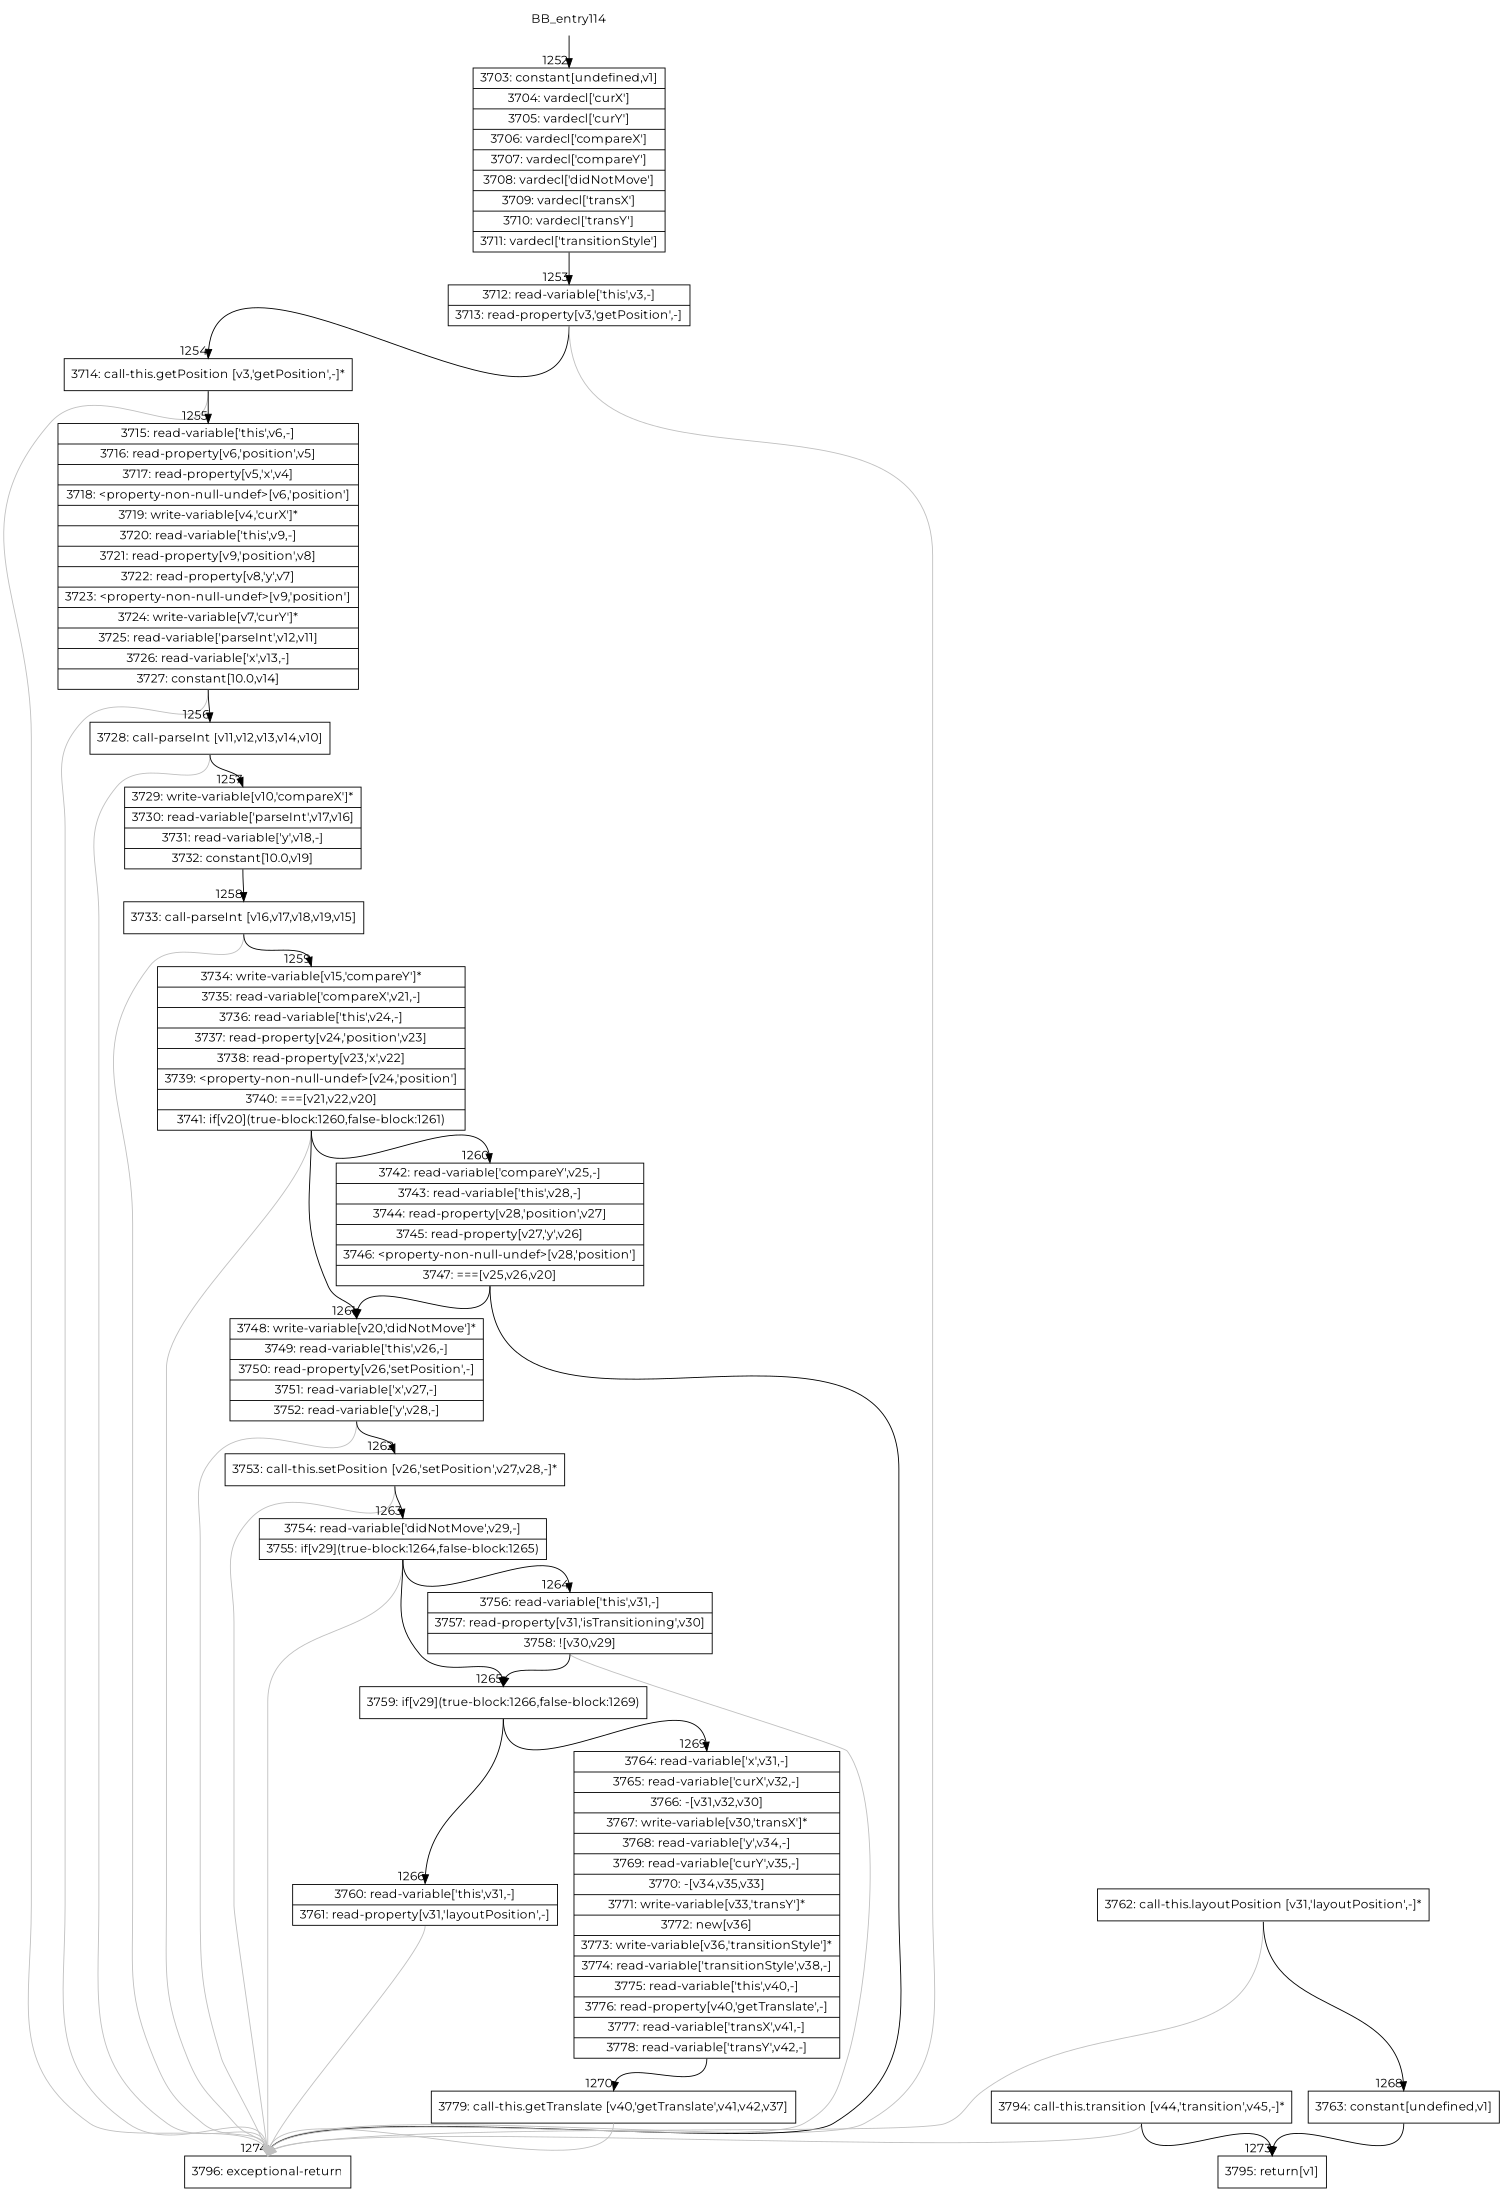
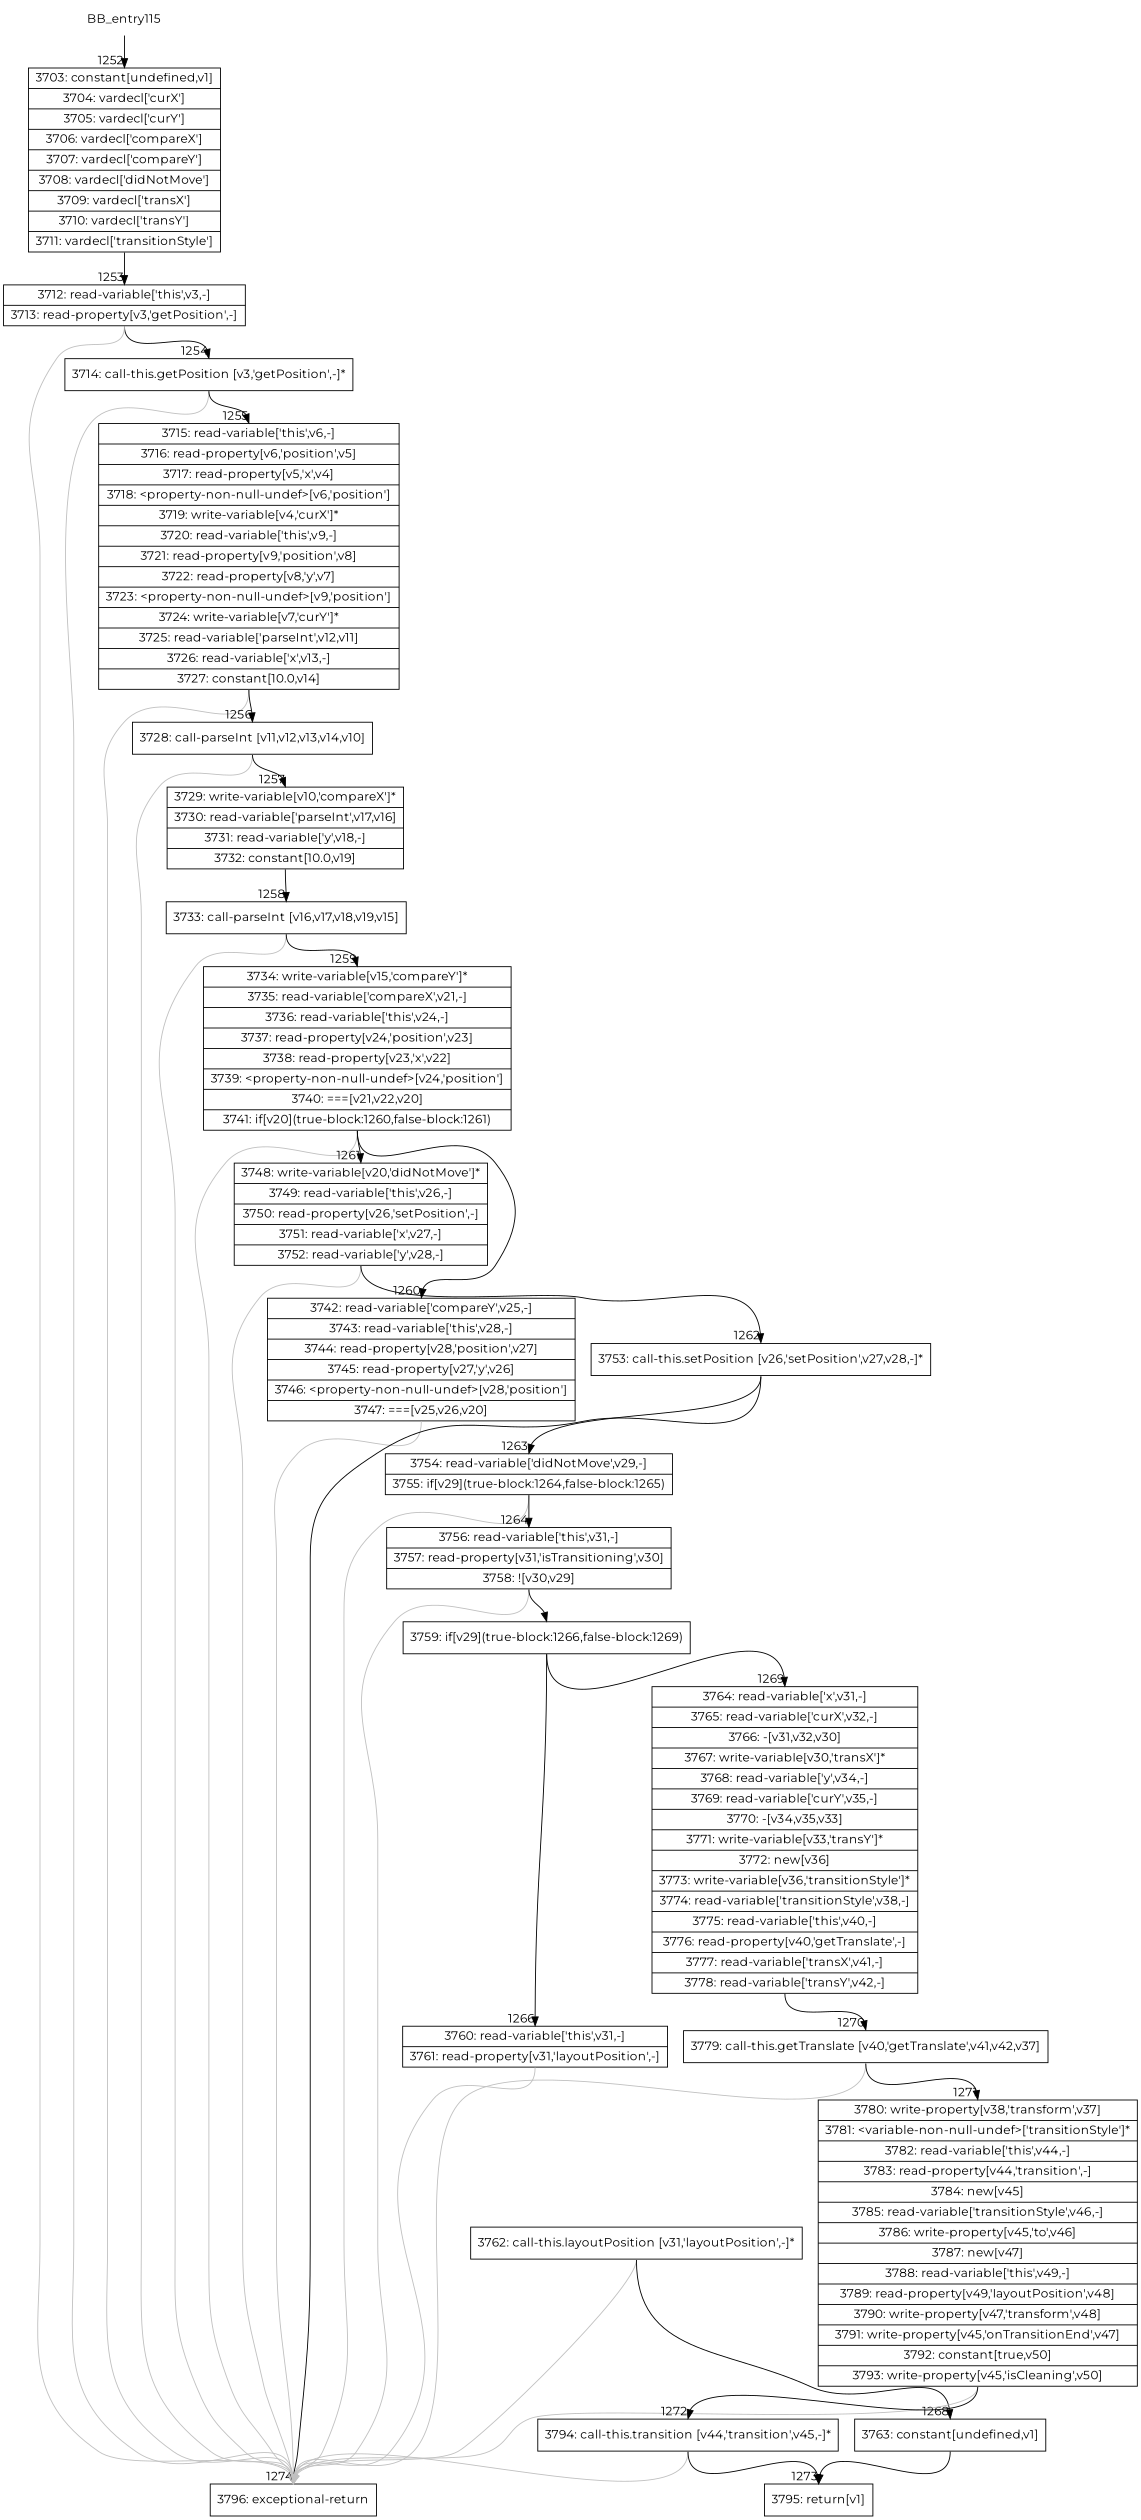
(569, 20) -> (124, 20)
(428, 1303) -> none
(417, 1651) -> none
(234, 1748) -> (310, 1741)
(899, 1837) -> (276, 1890)
none -> (978, 2243)
